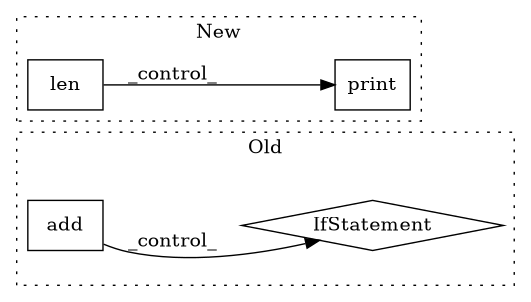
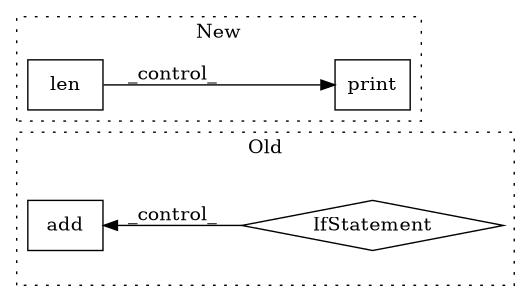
(204, 257) -> (180, 225)
